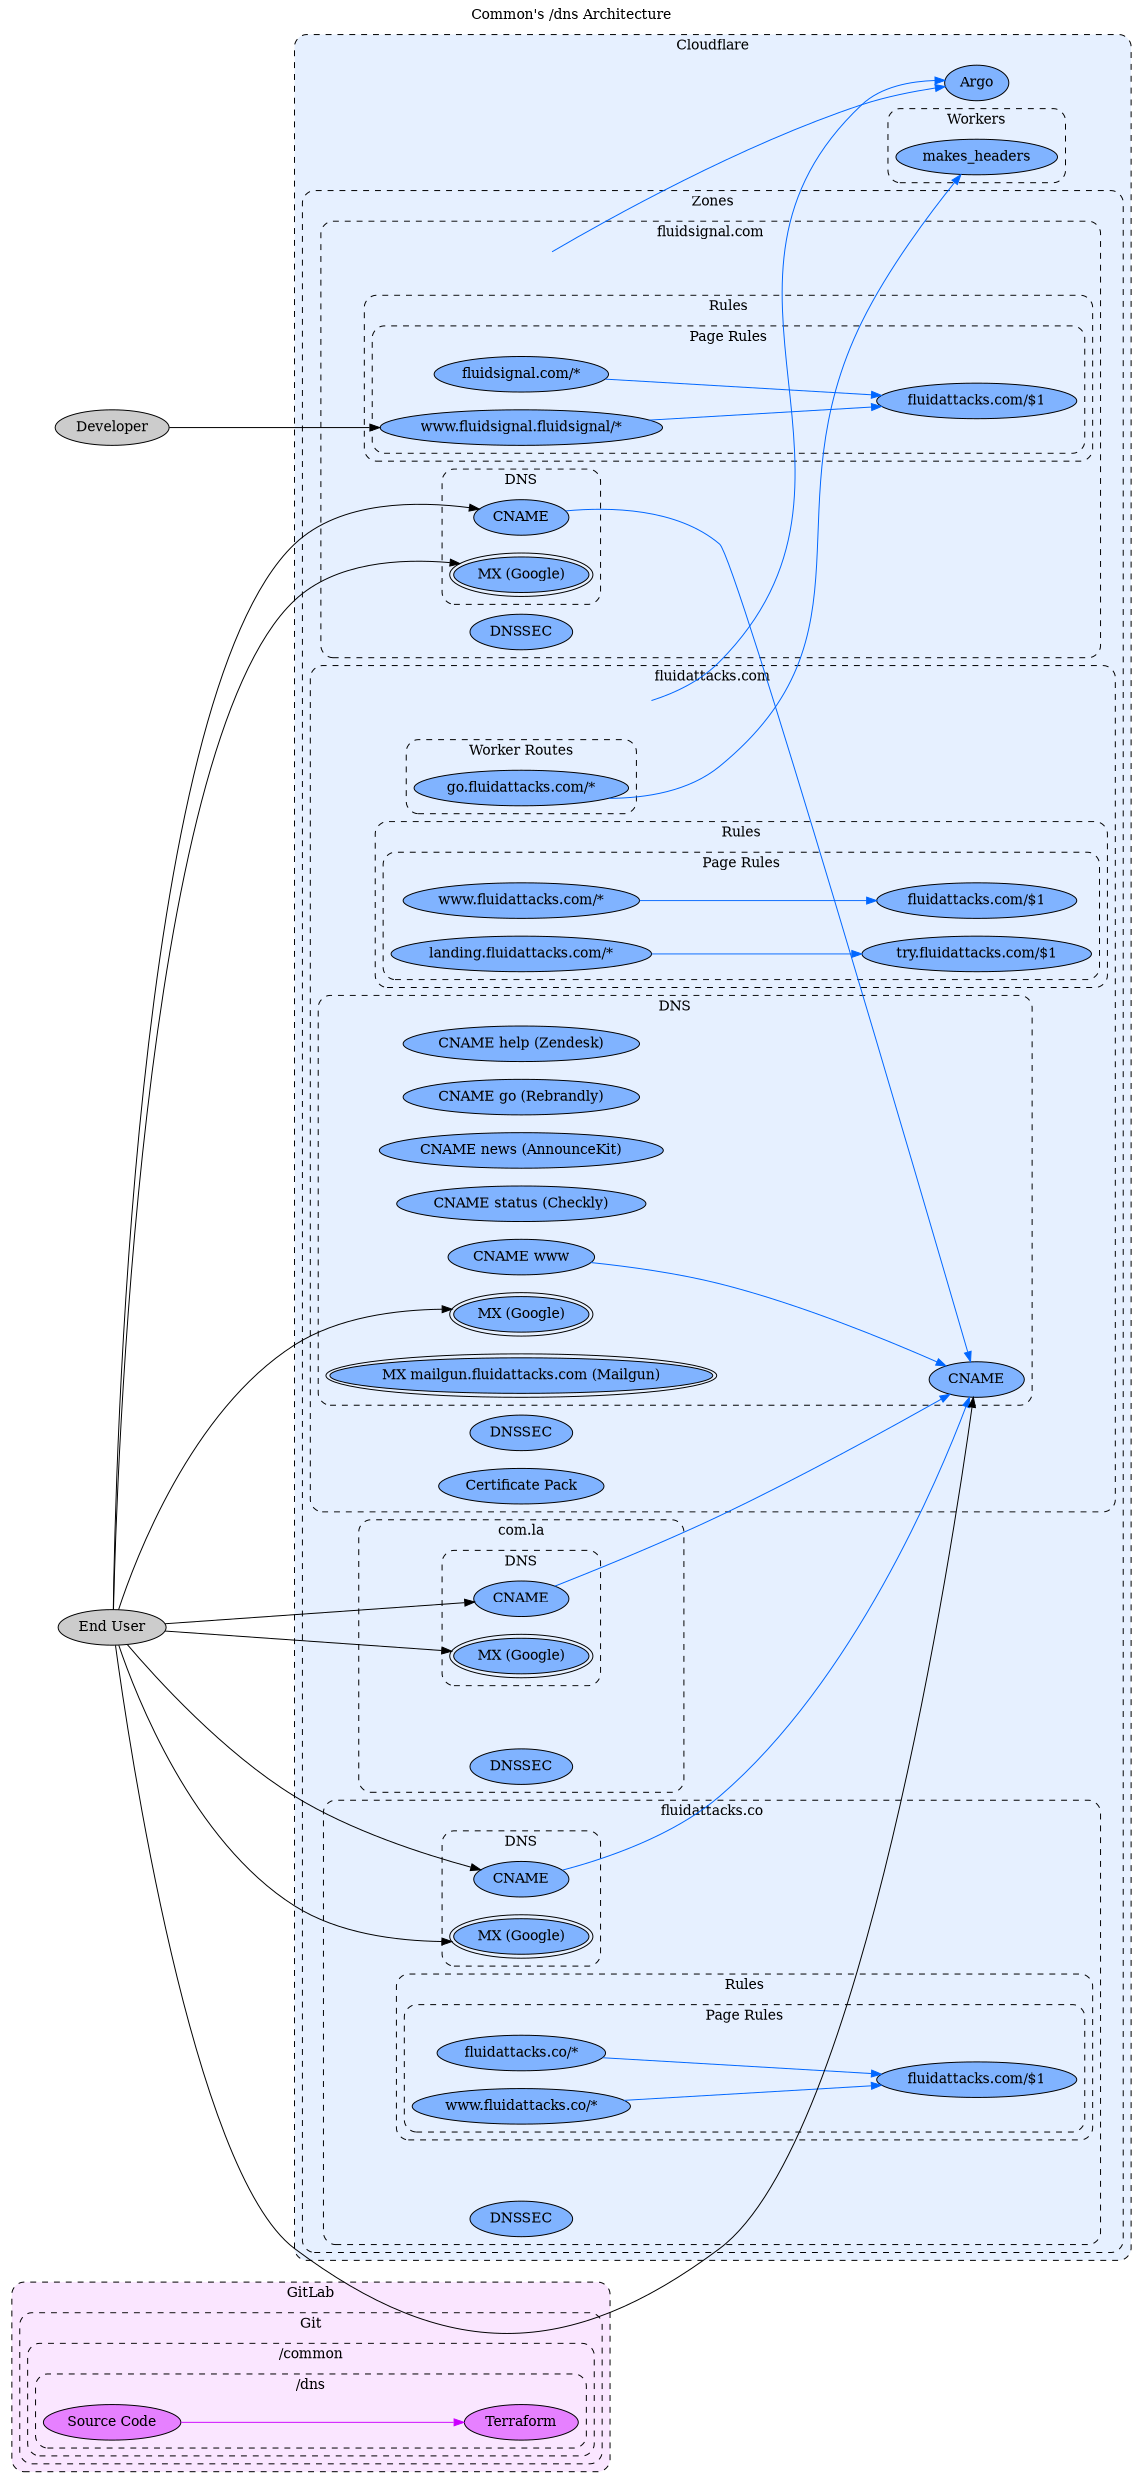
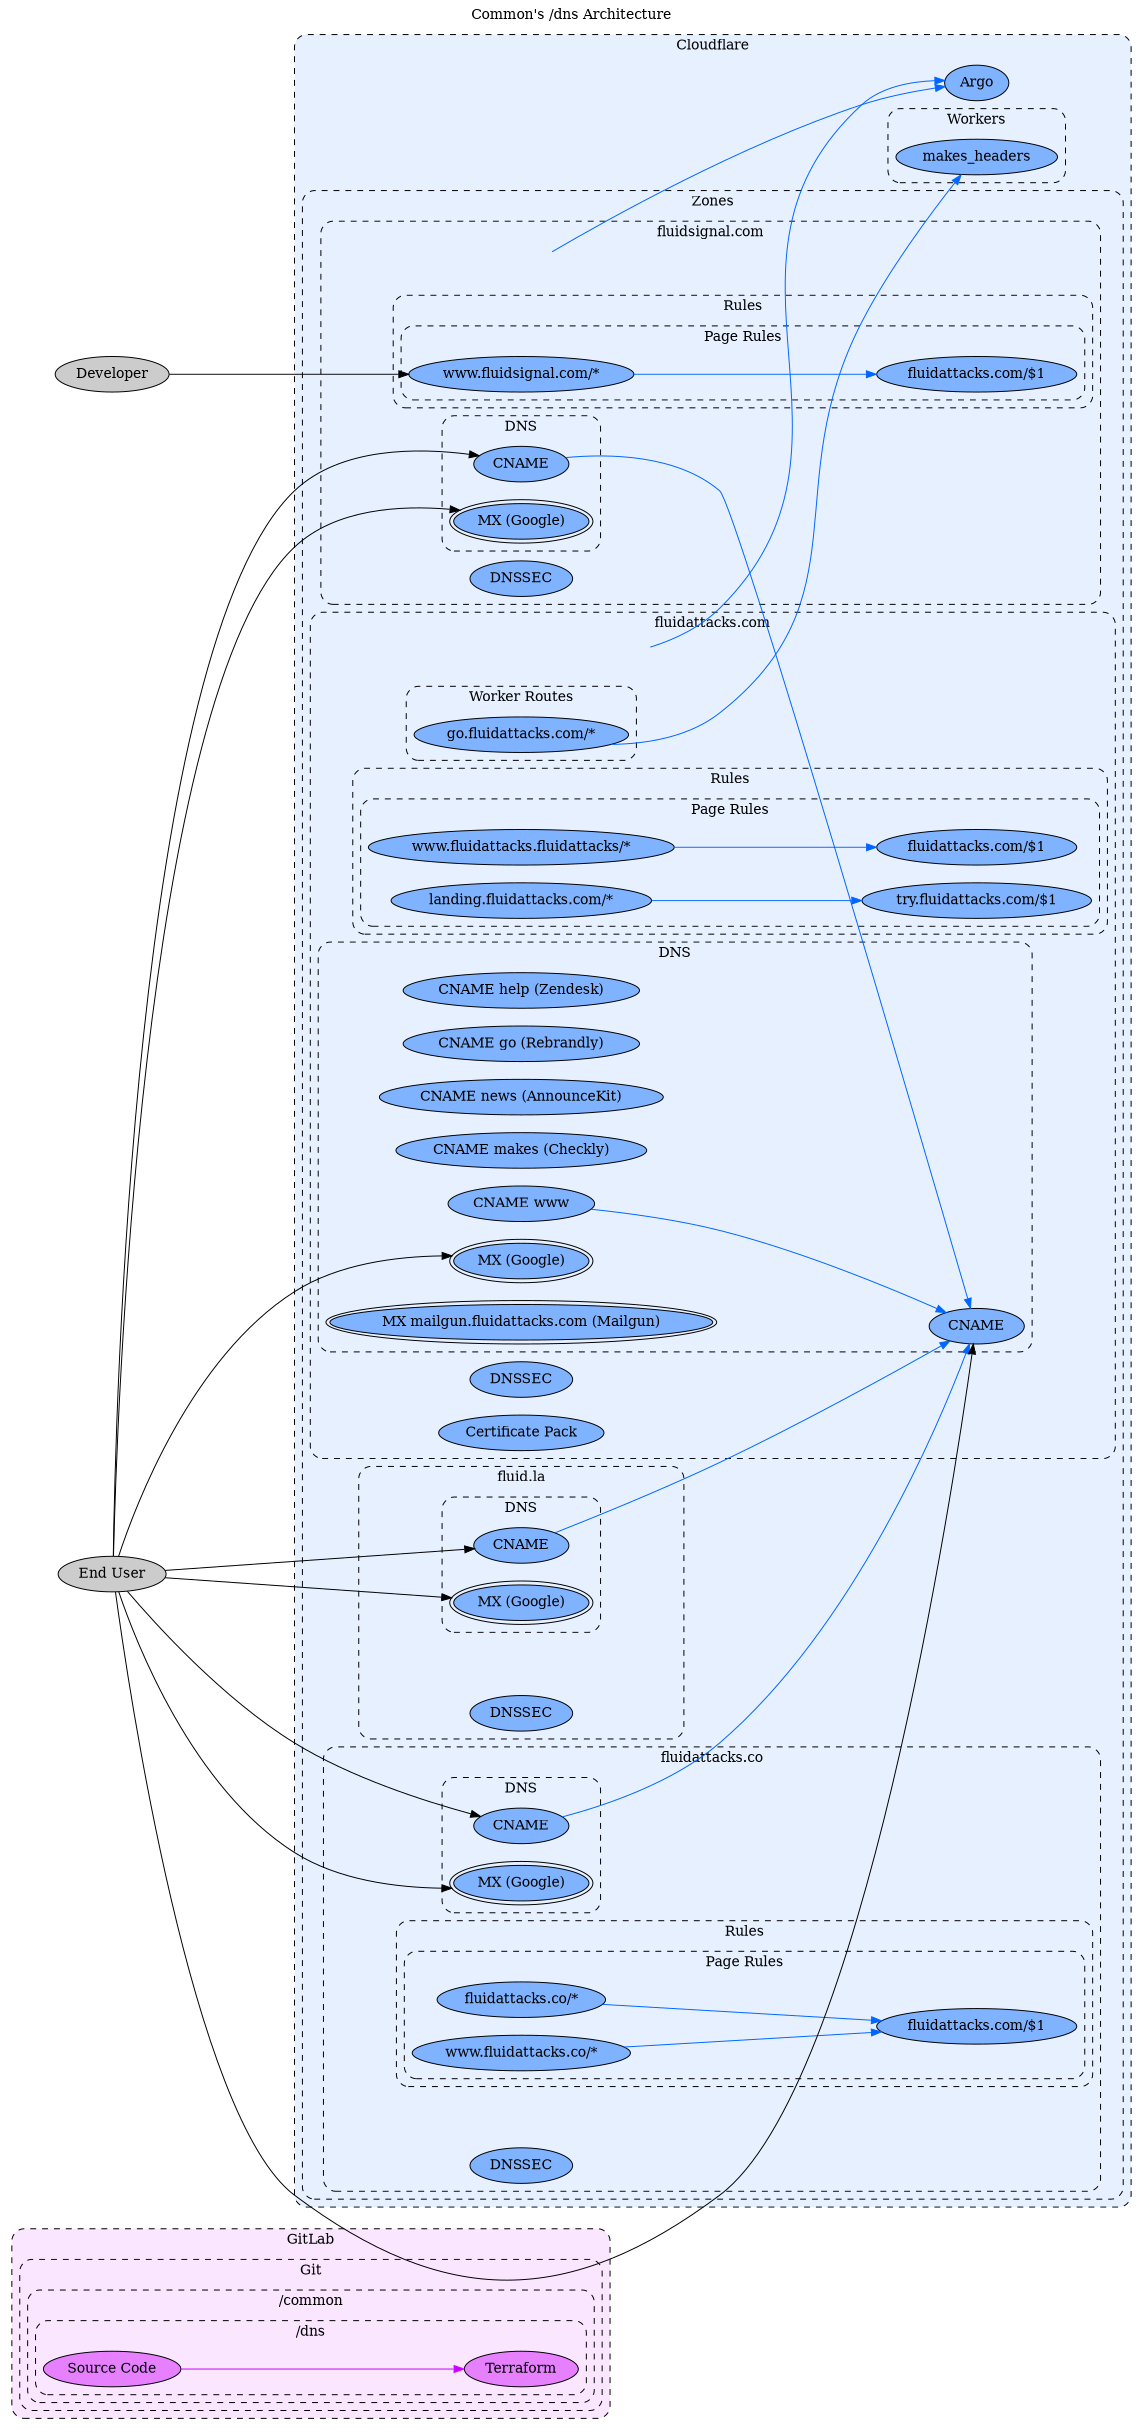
(521, 374) -> none
(521, 428) -> (521, 374)
(521, 901) -> (521, 847)
(521, 1204) -> (521, 1150)
(521, 1531) -> (521, 1478)
